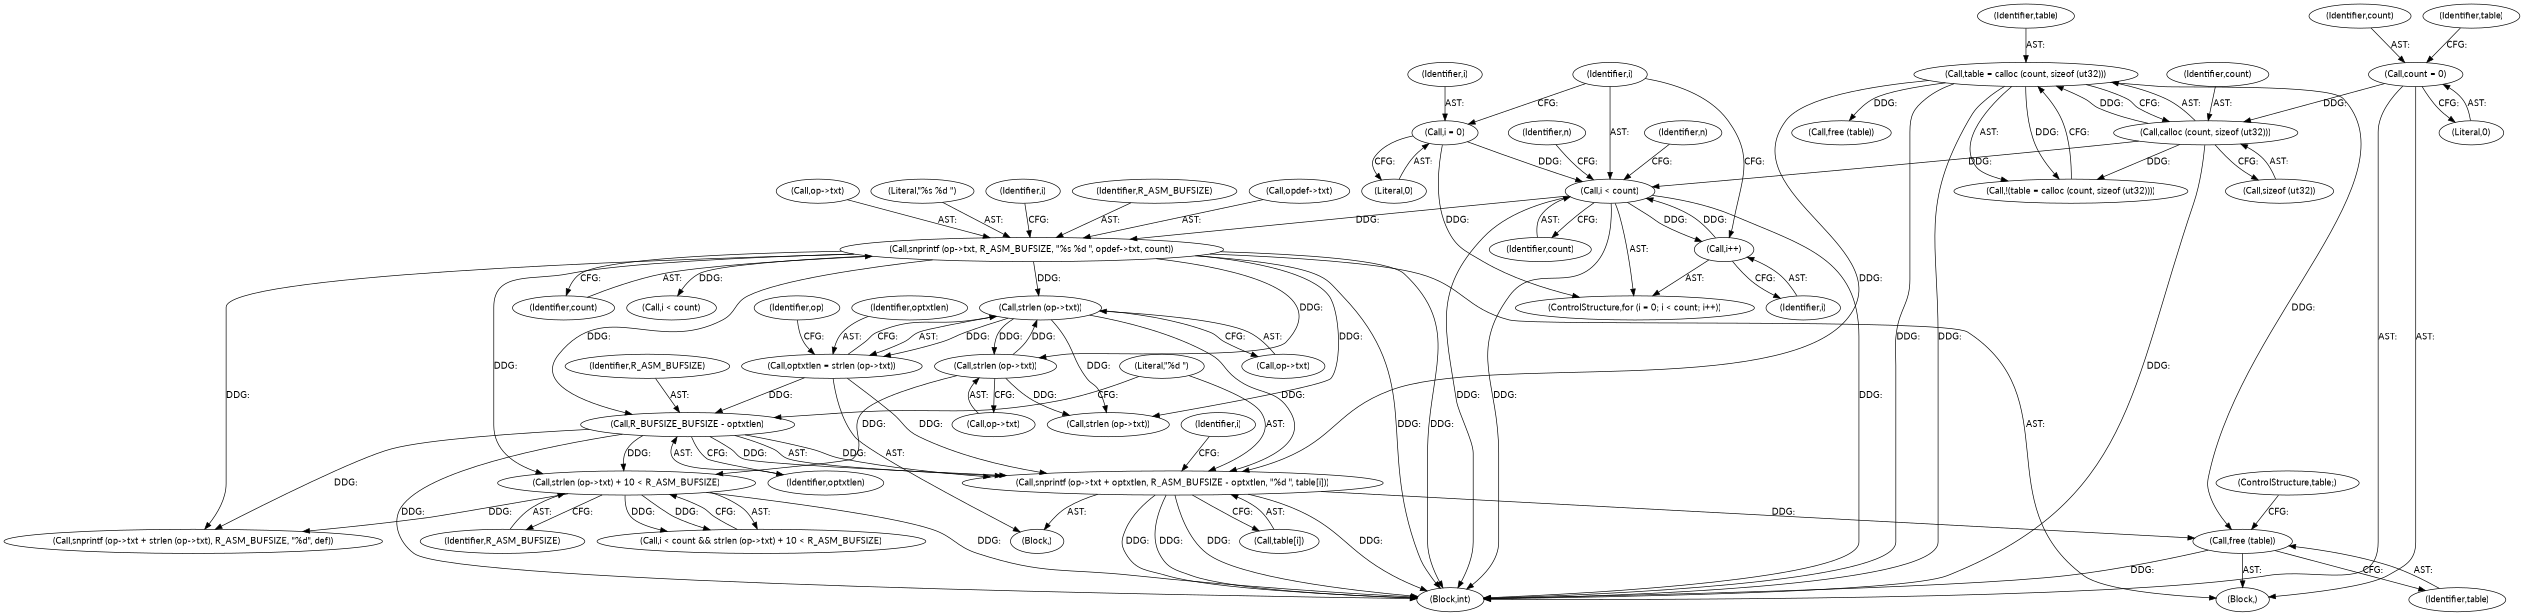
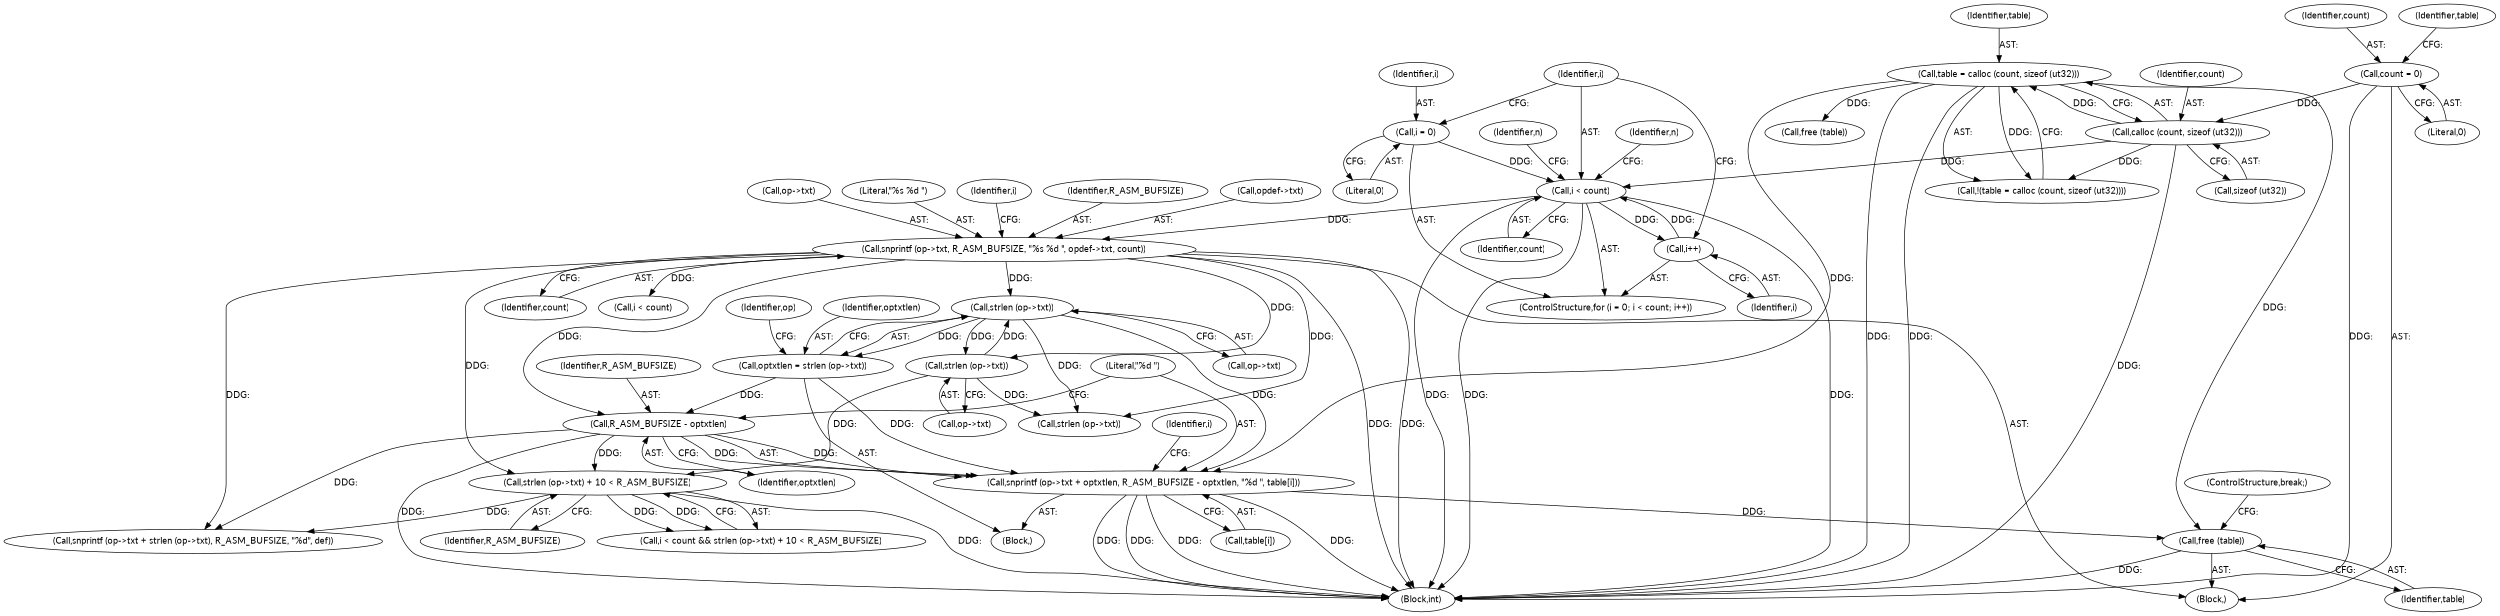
(1459, 220) -> (1428, 220)
(2389, 337) -> (2363, 337)
(688, 425) -> (659, 425)
(2288, 483) -> (2257, 483)
